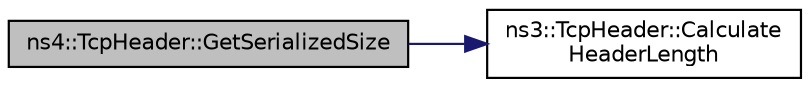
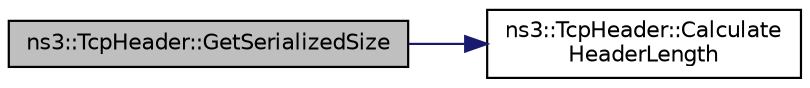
(208, 44) -> (208, 44)
